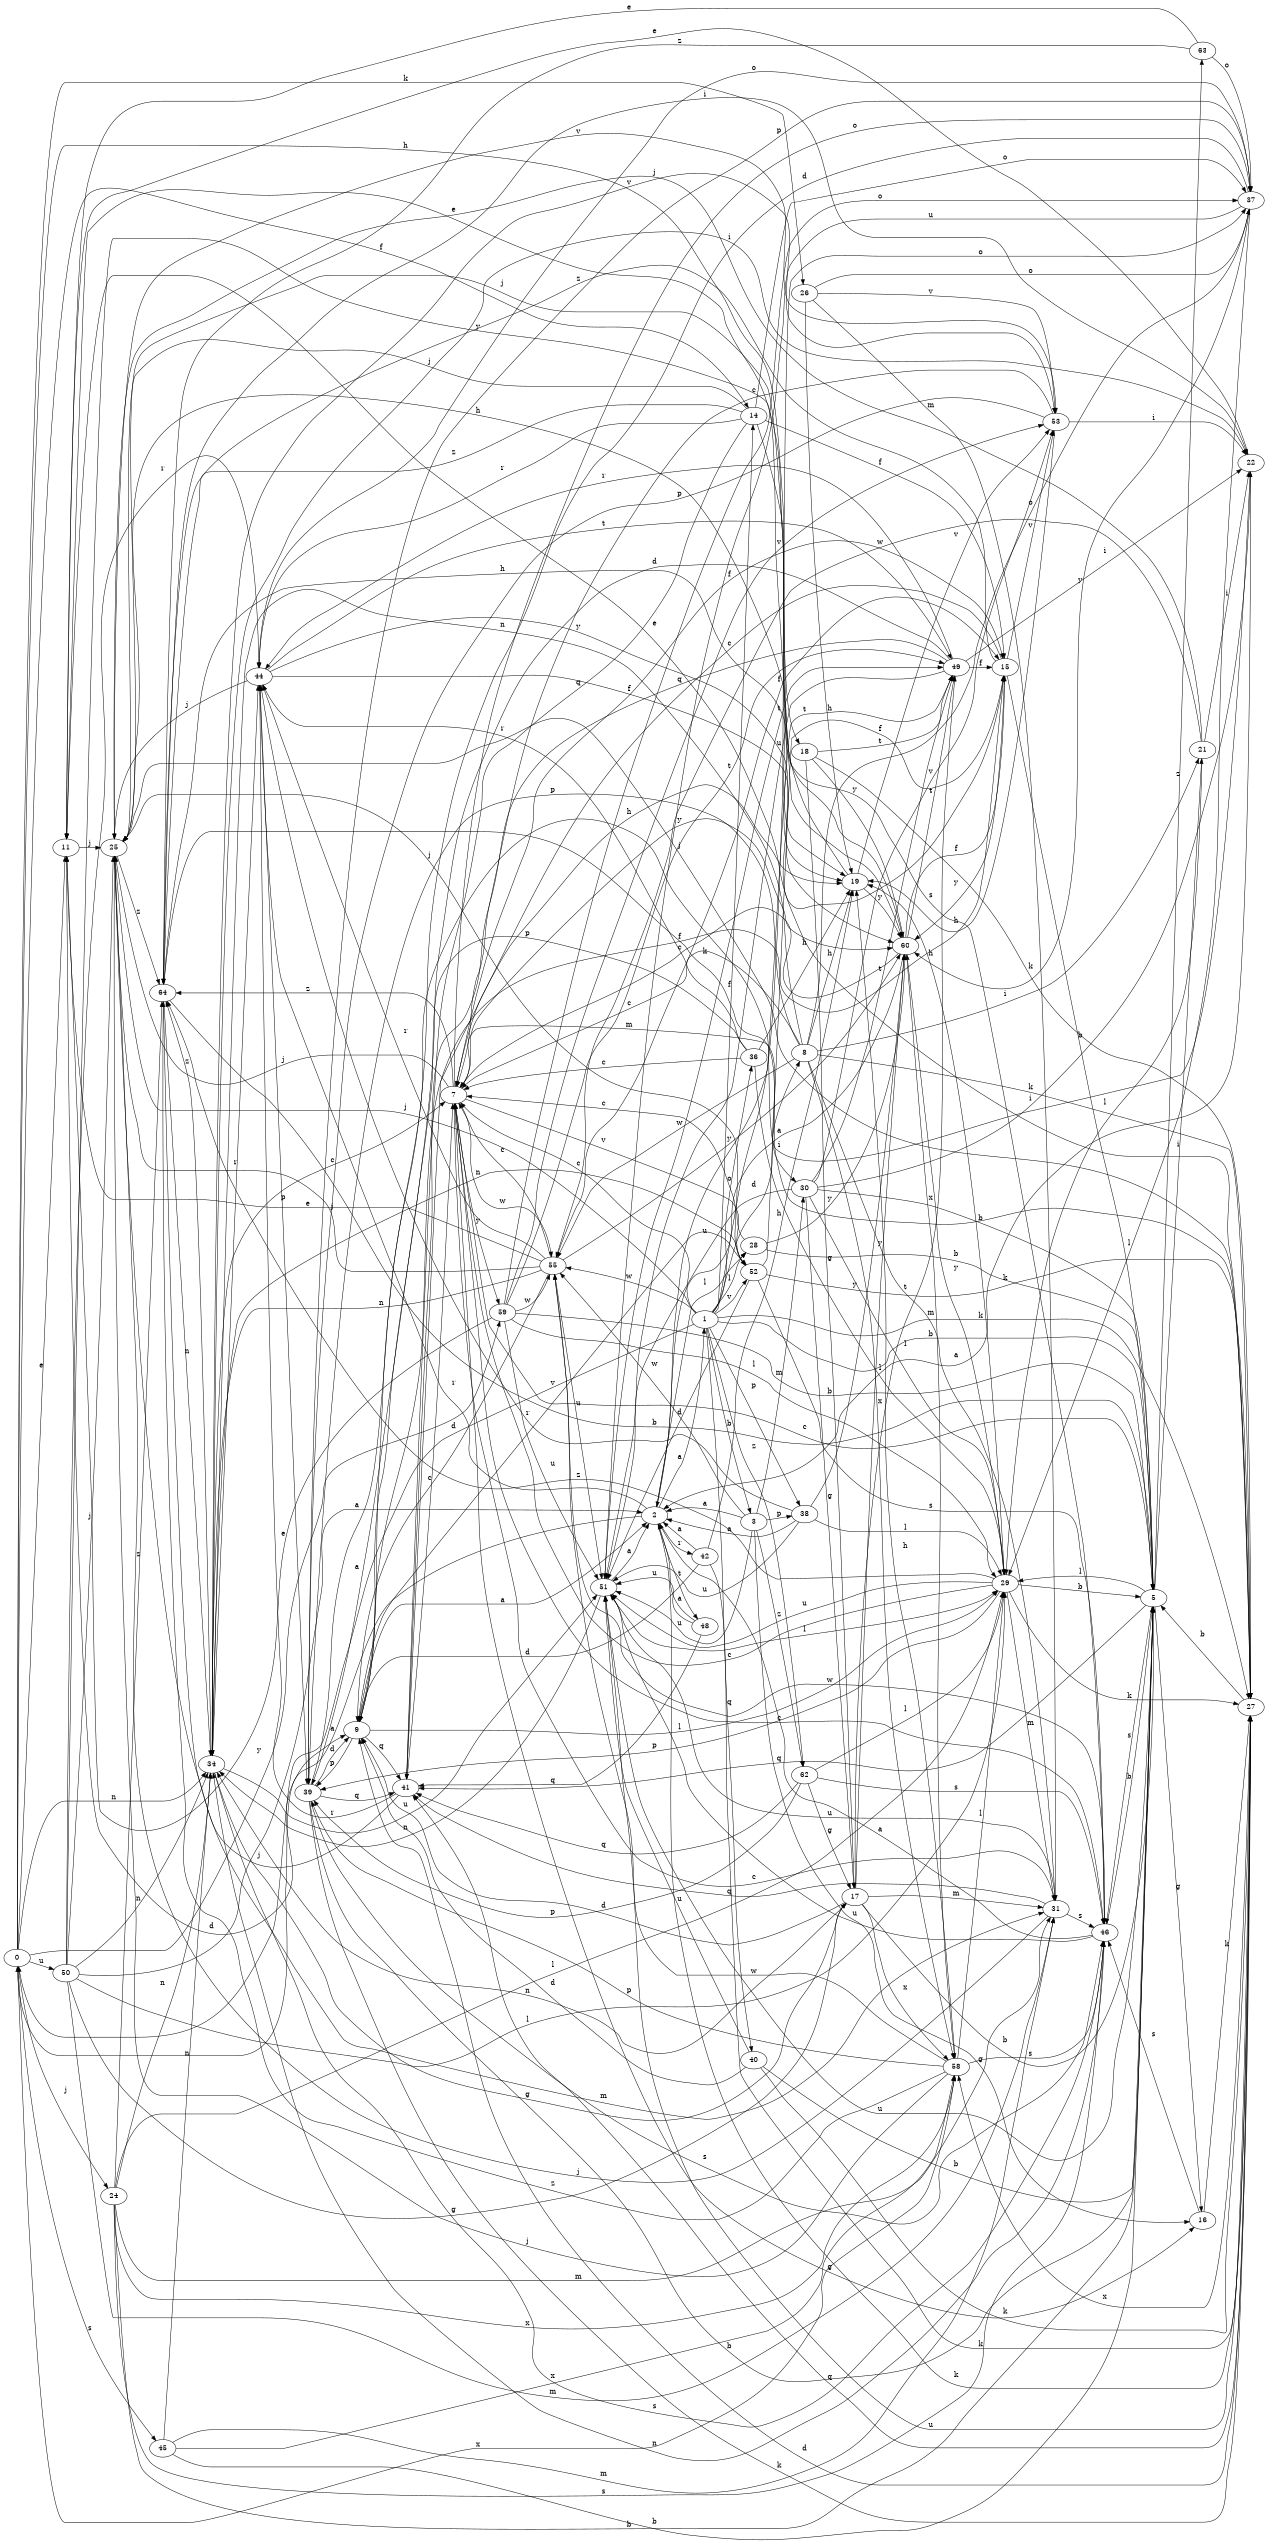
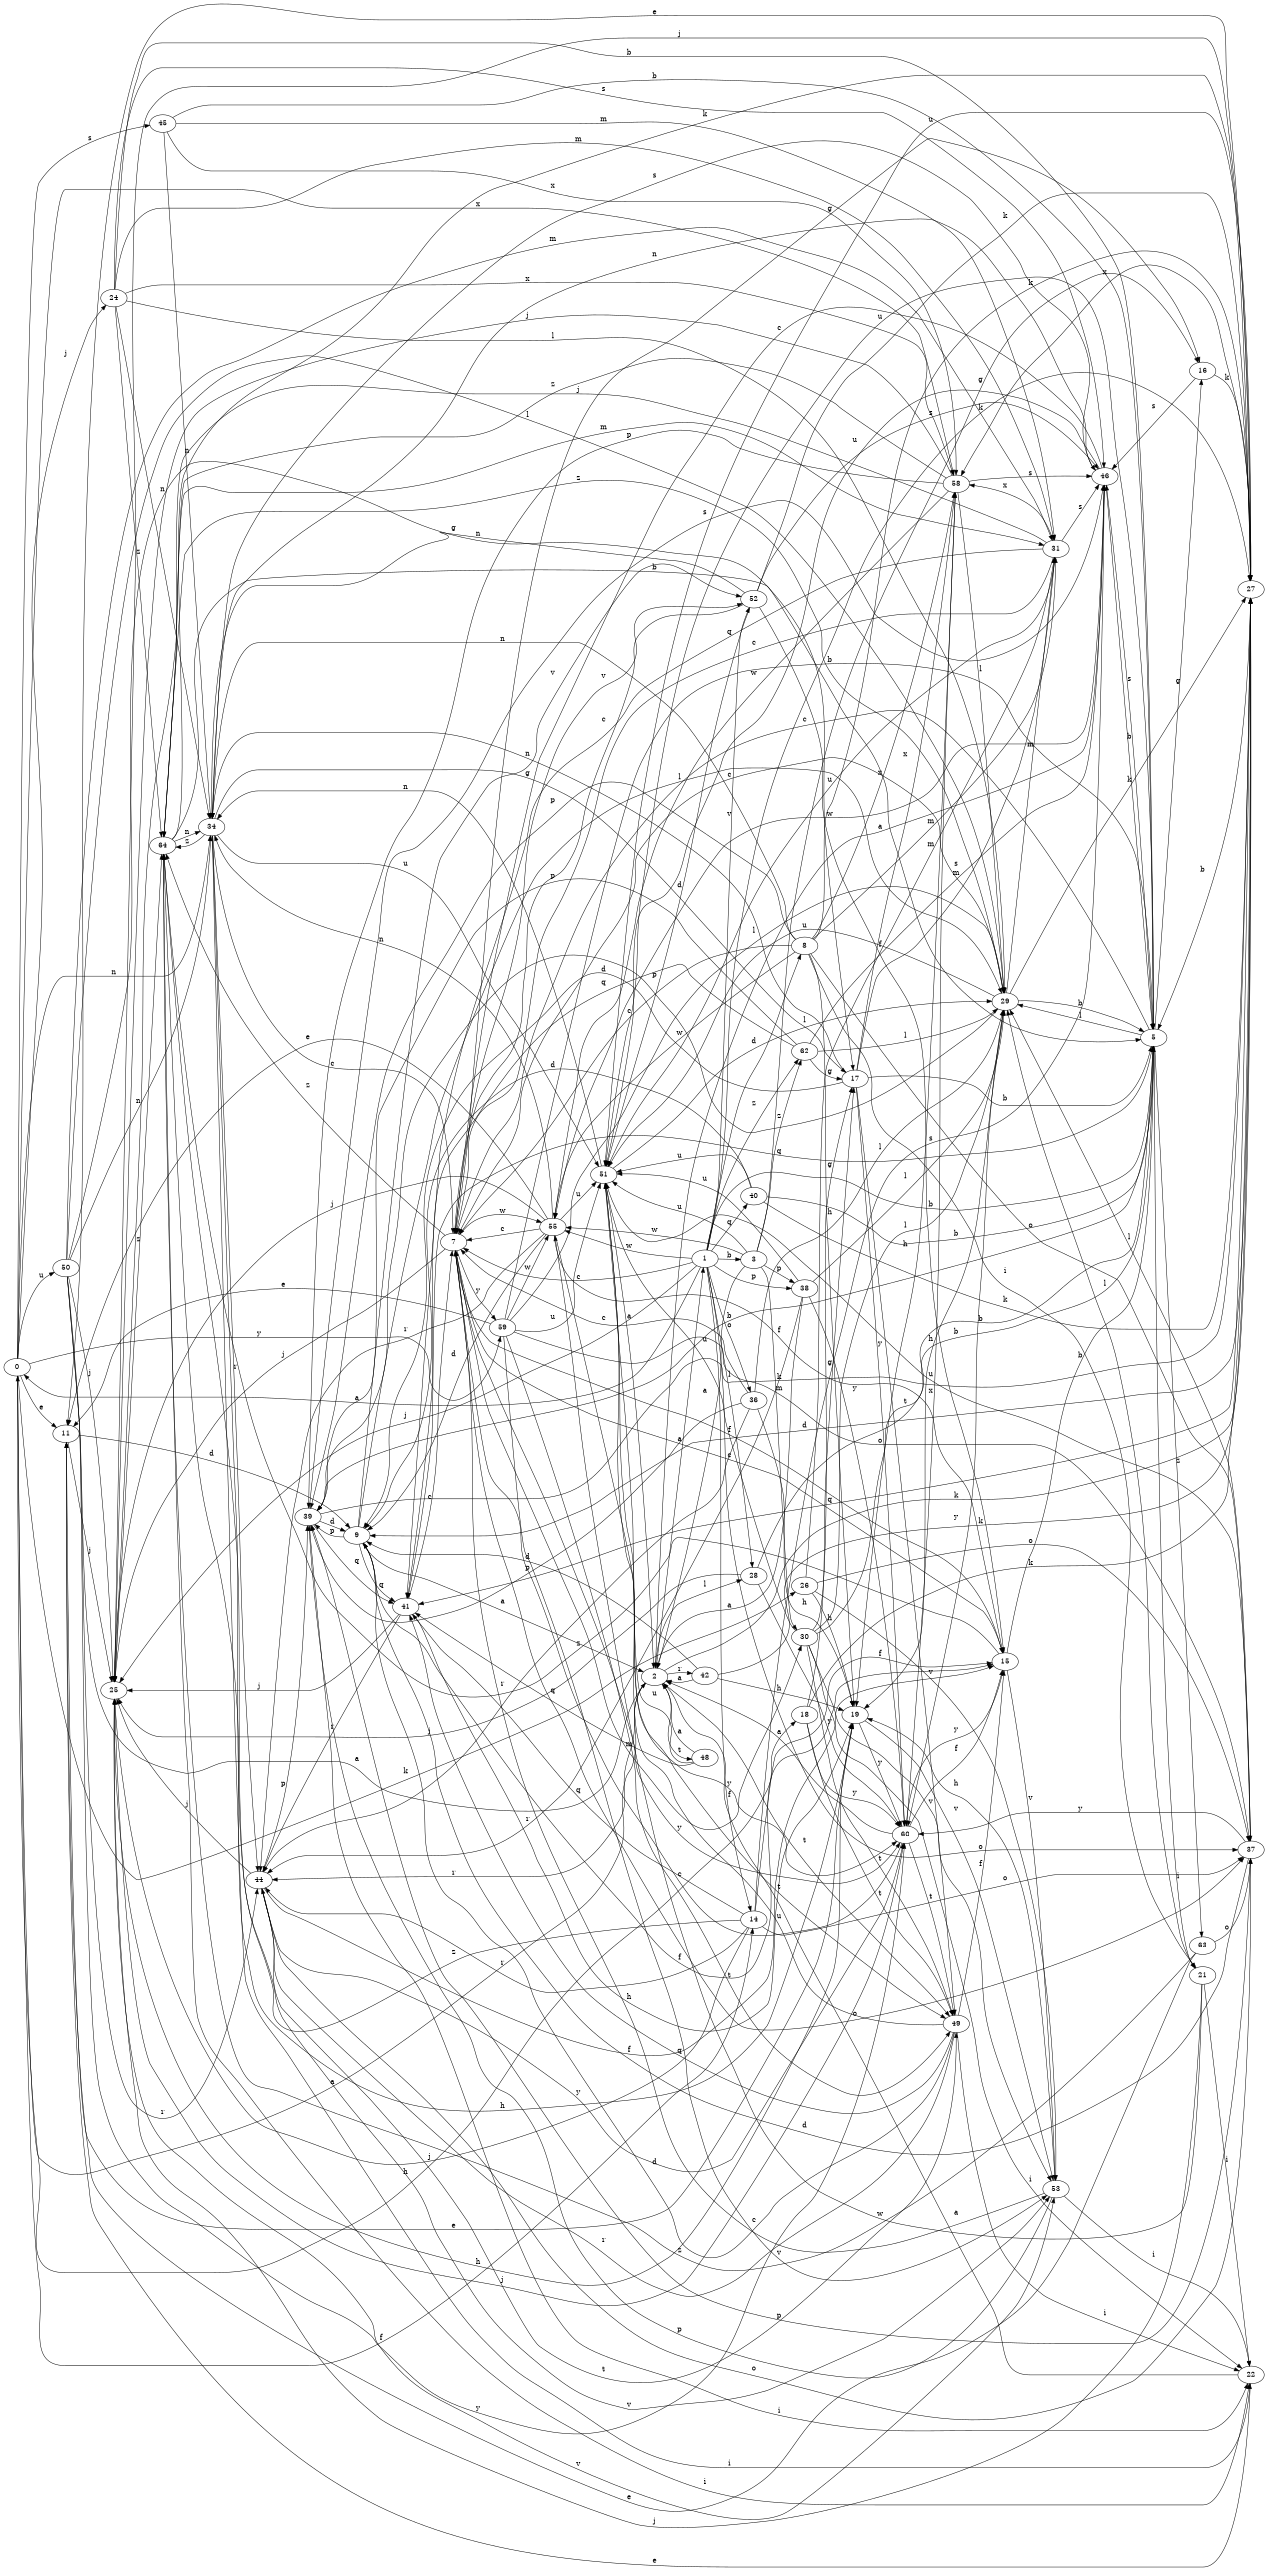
none -> (1023, 501)
